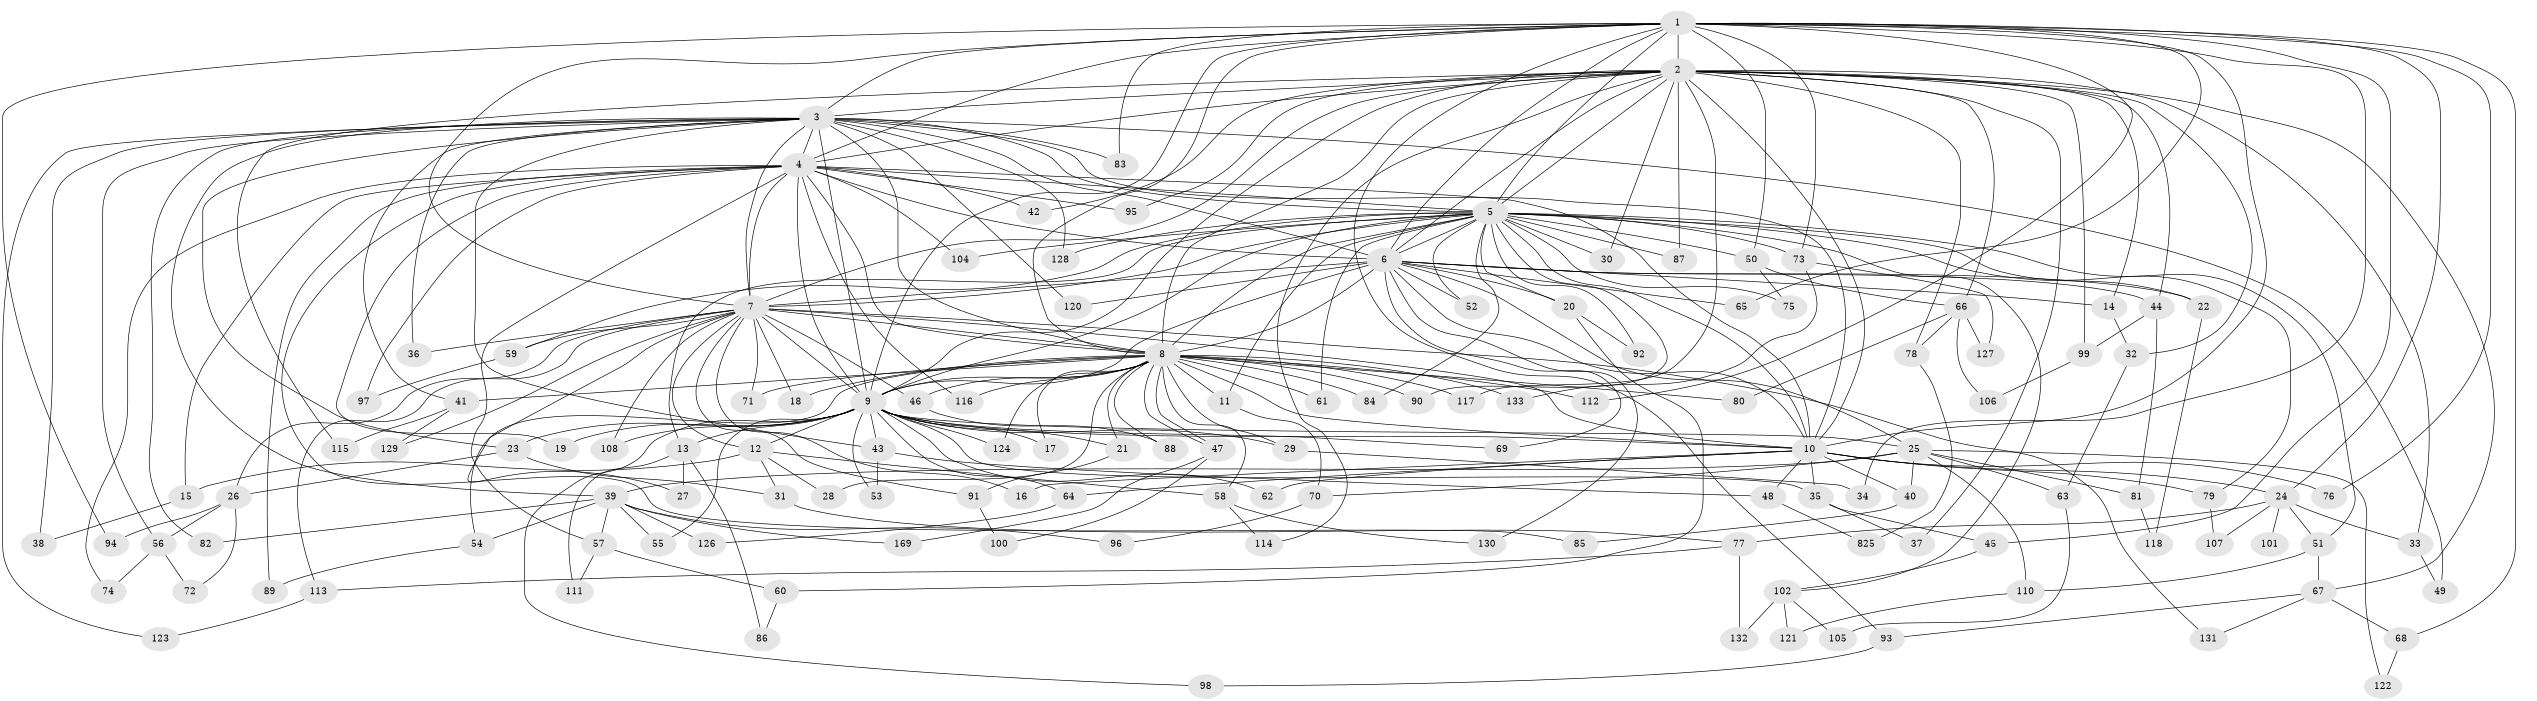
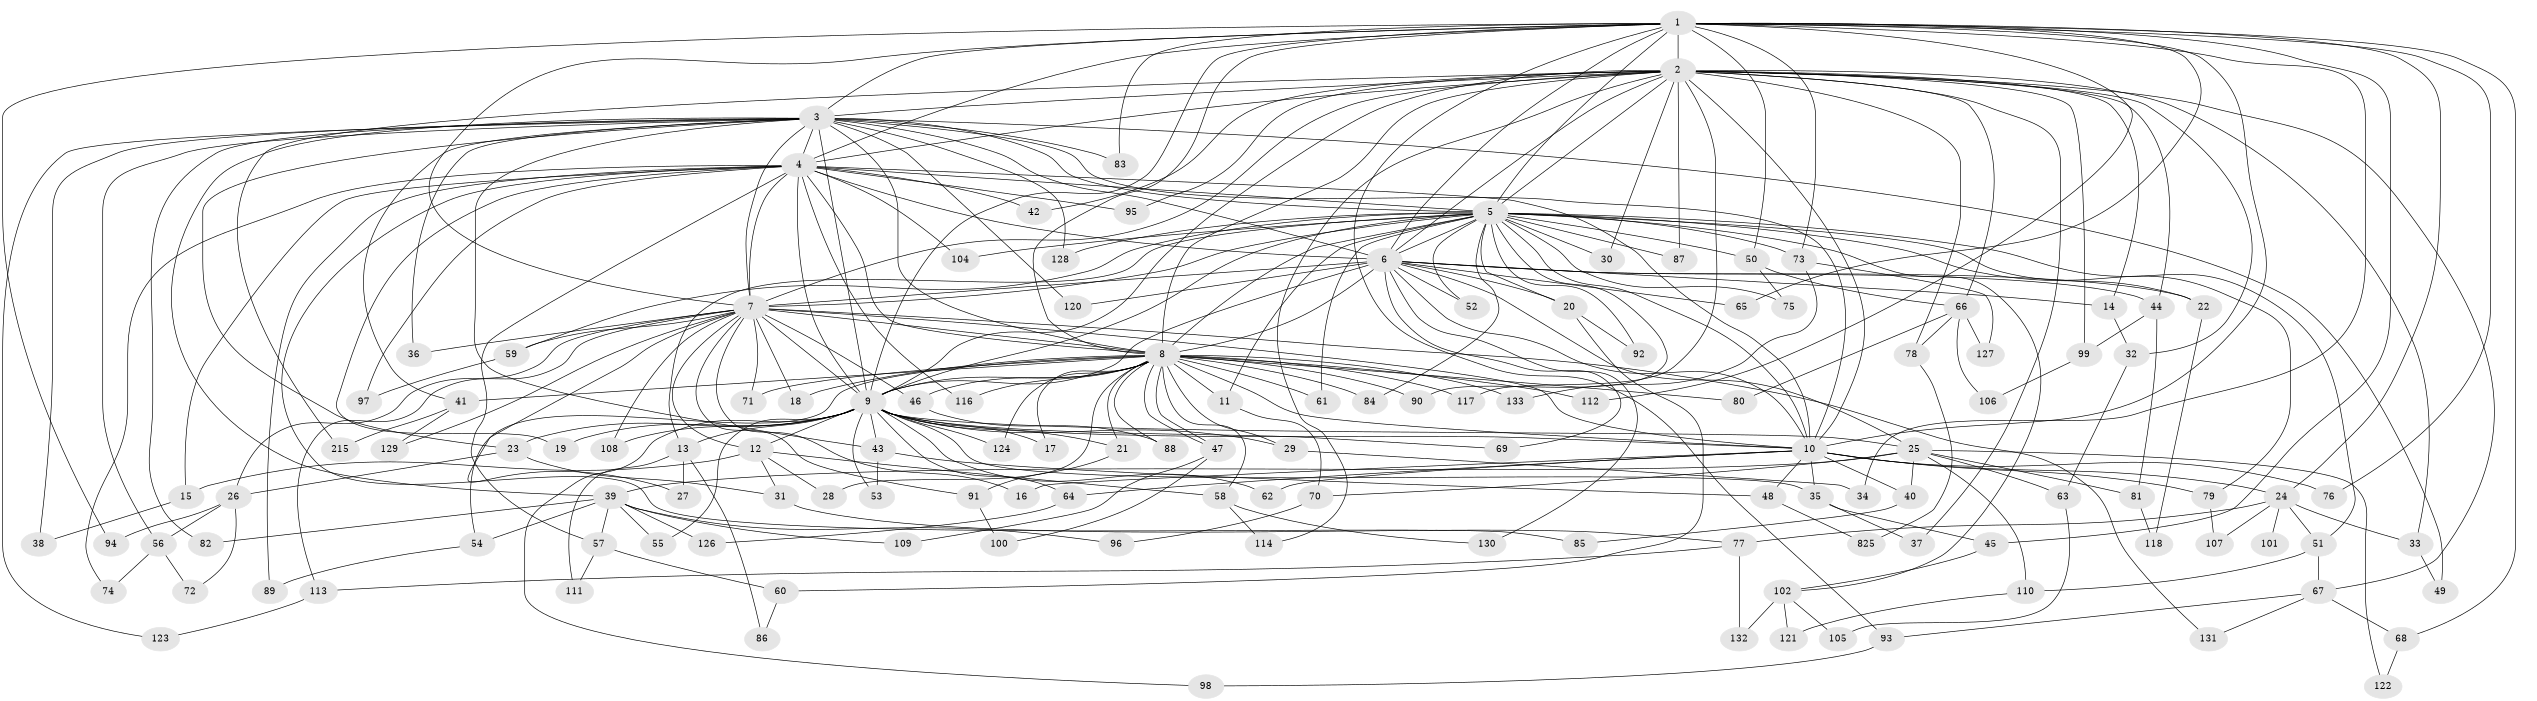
(340, 450) -> (340, 450)
(903, 544) -> (903, 544)
